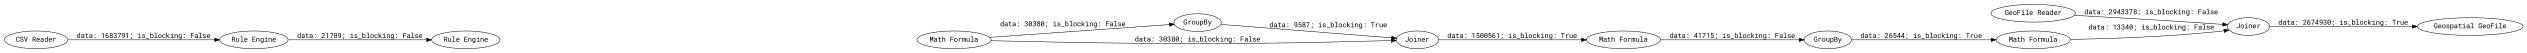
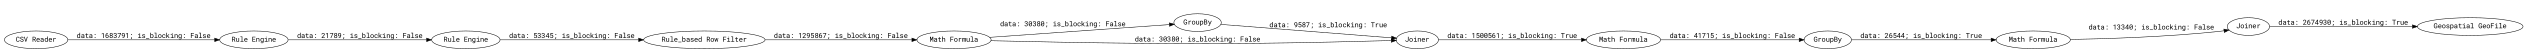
(2033, 13) -> none
none -> (704, 40)
